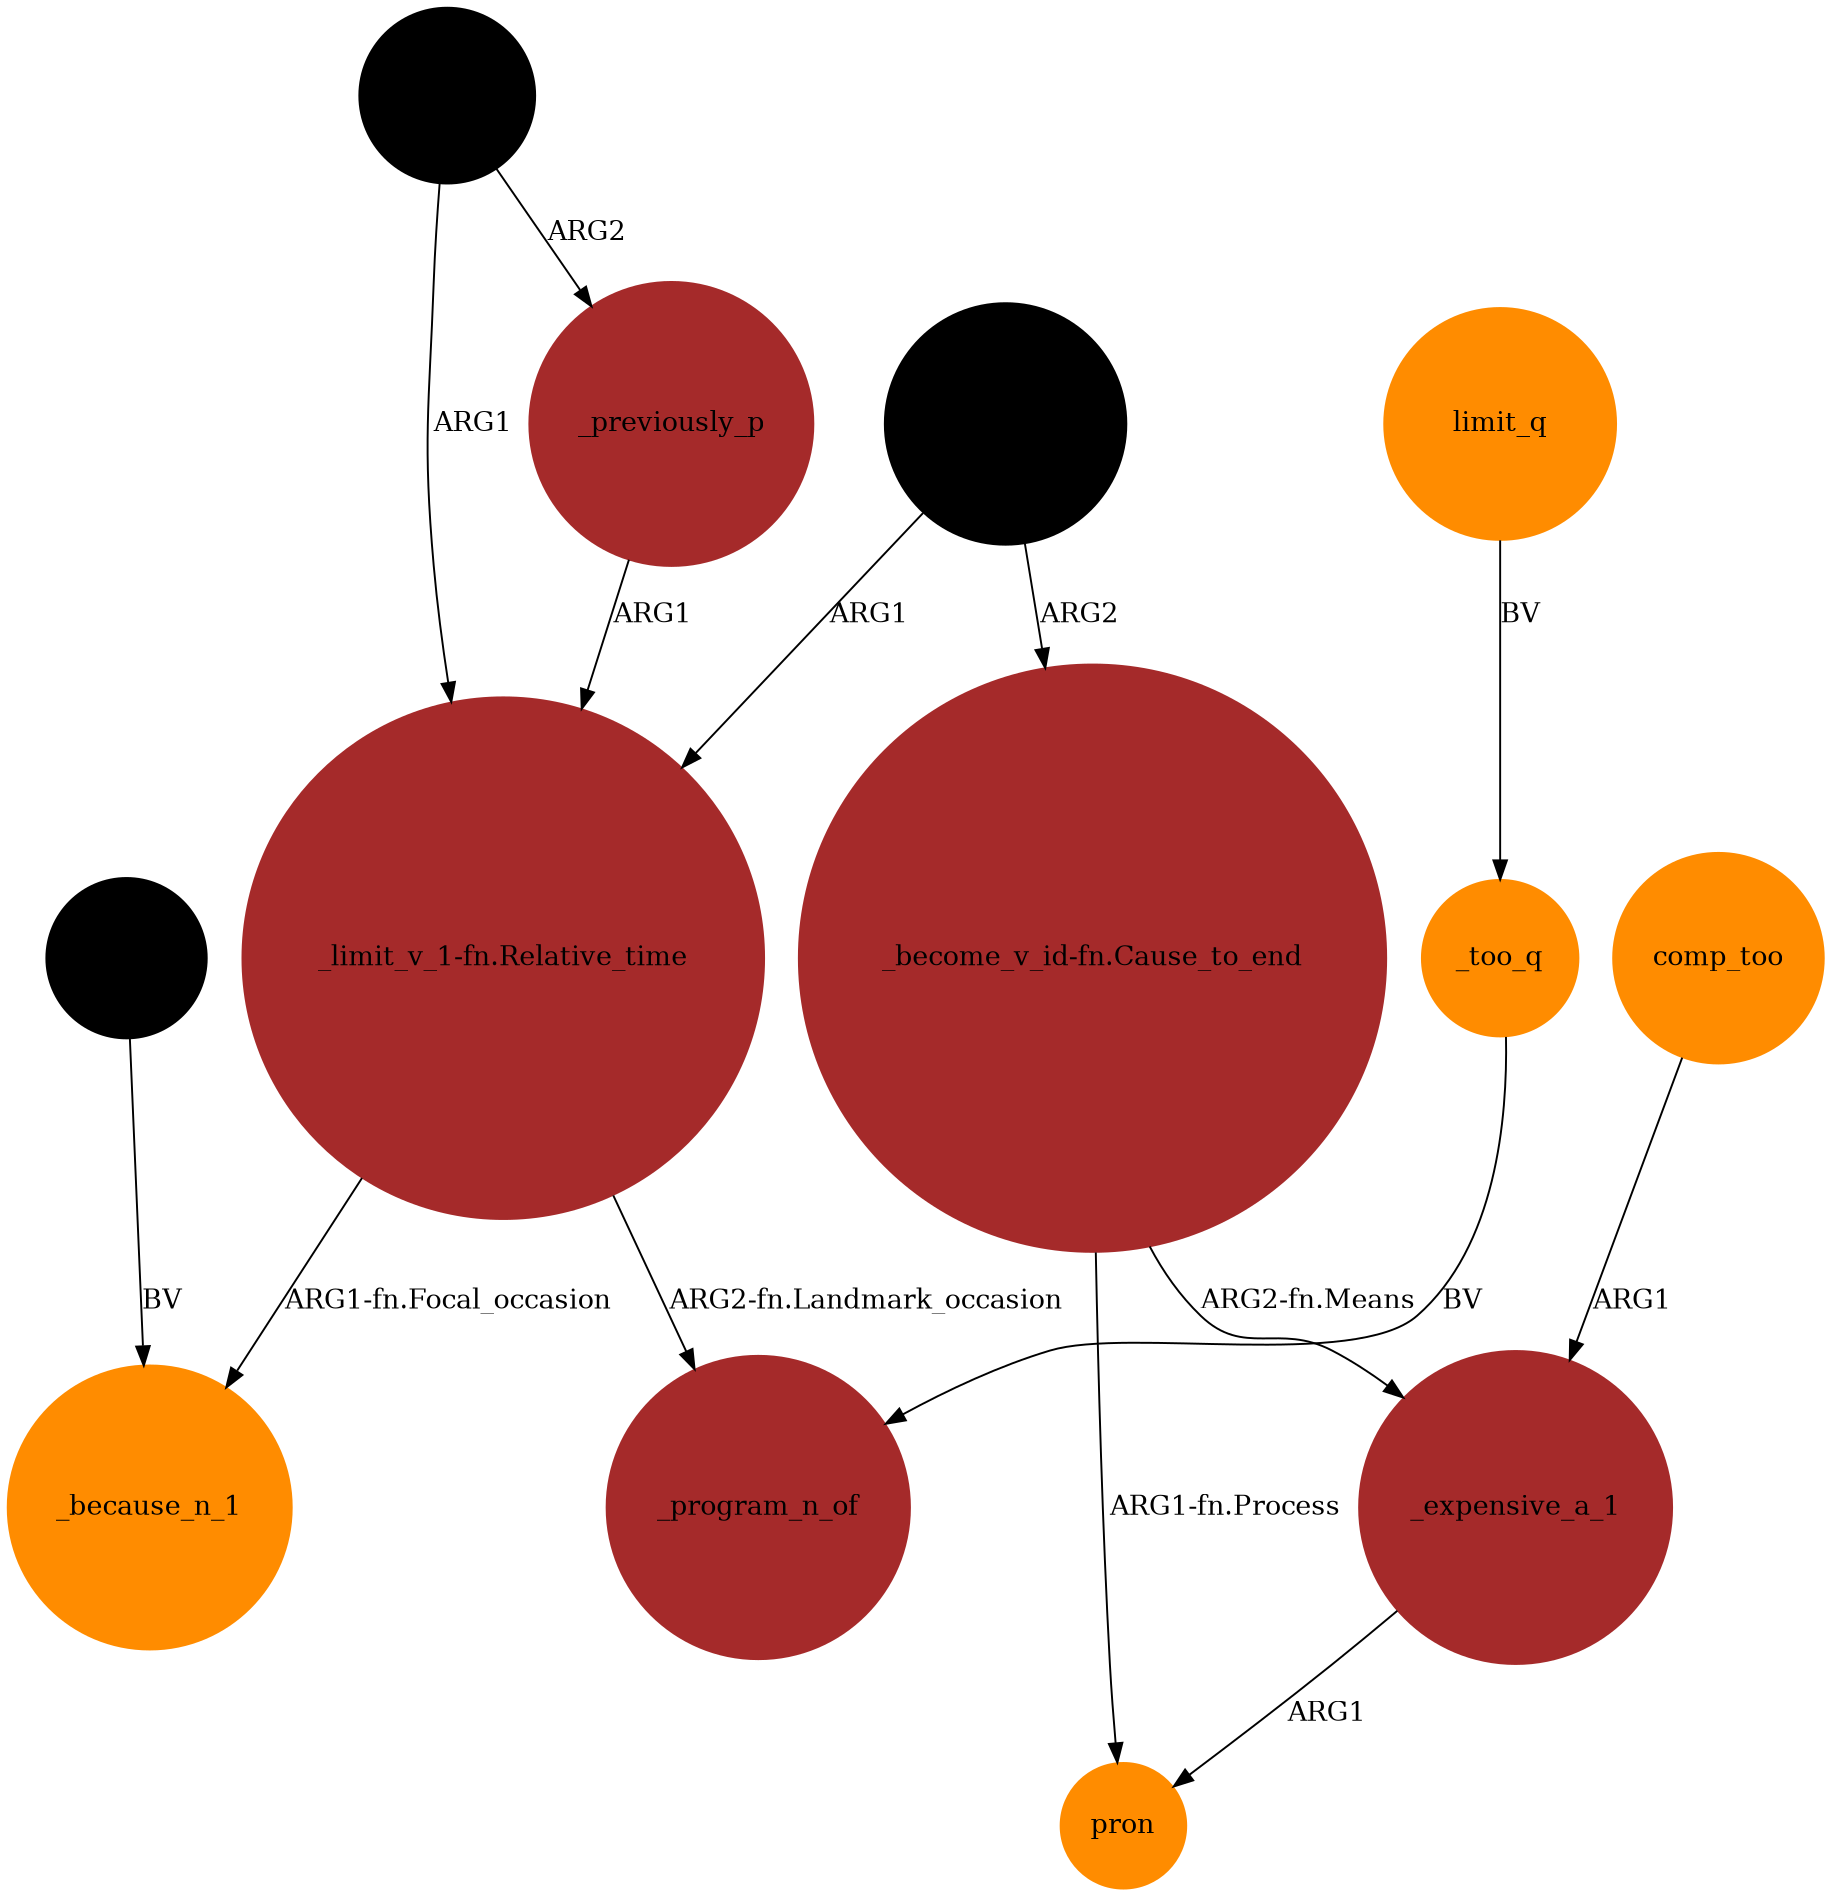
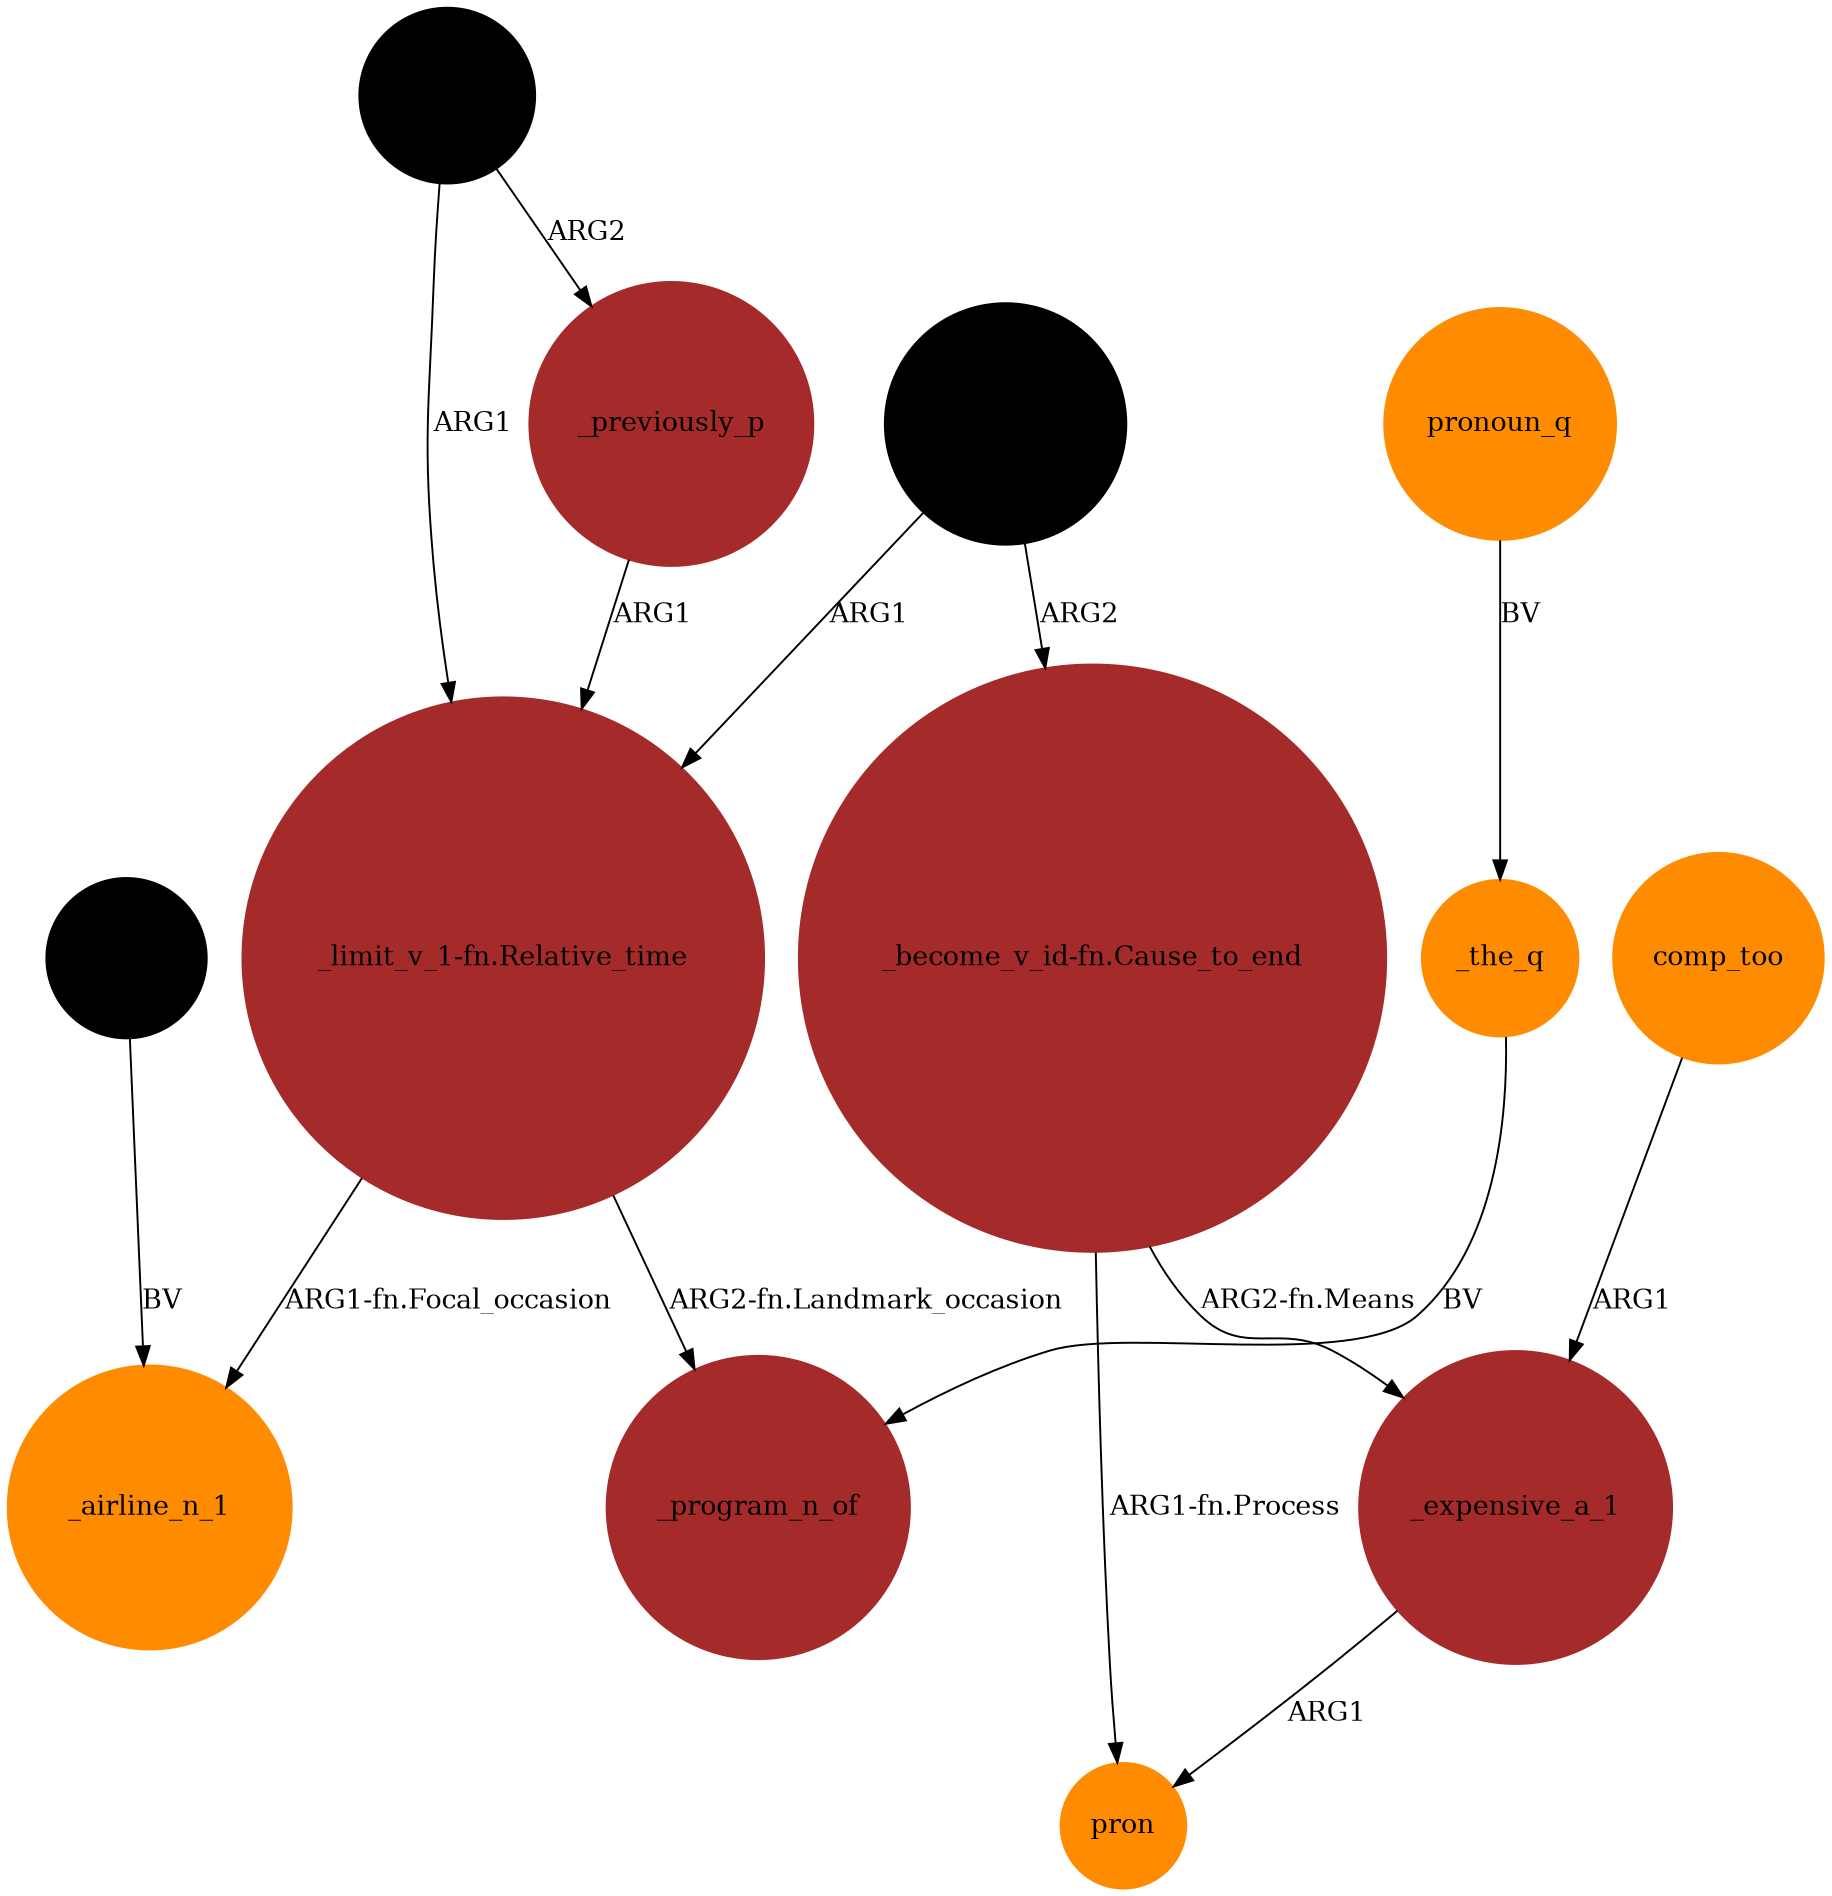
(1500, 424) -> (1500, 424)
(1500, 958) -> (1500, 958)
(150, 1507) -> (150, 1507)
